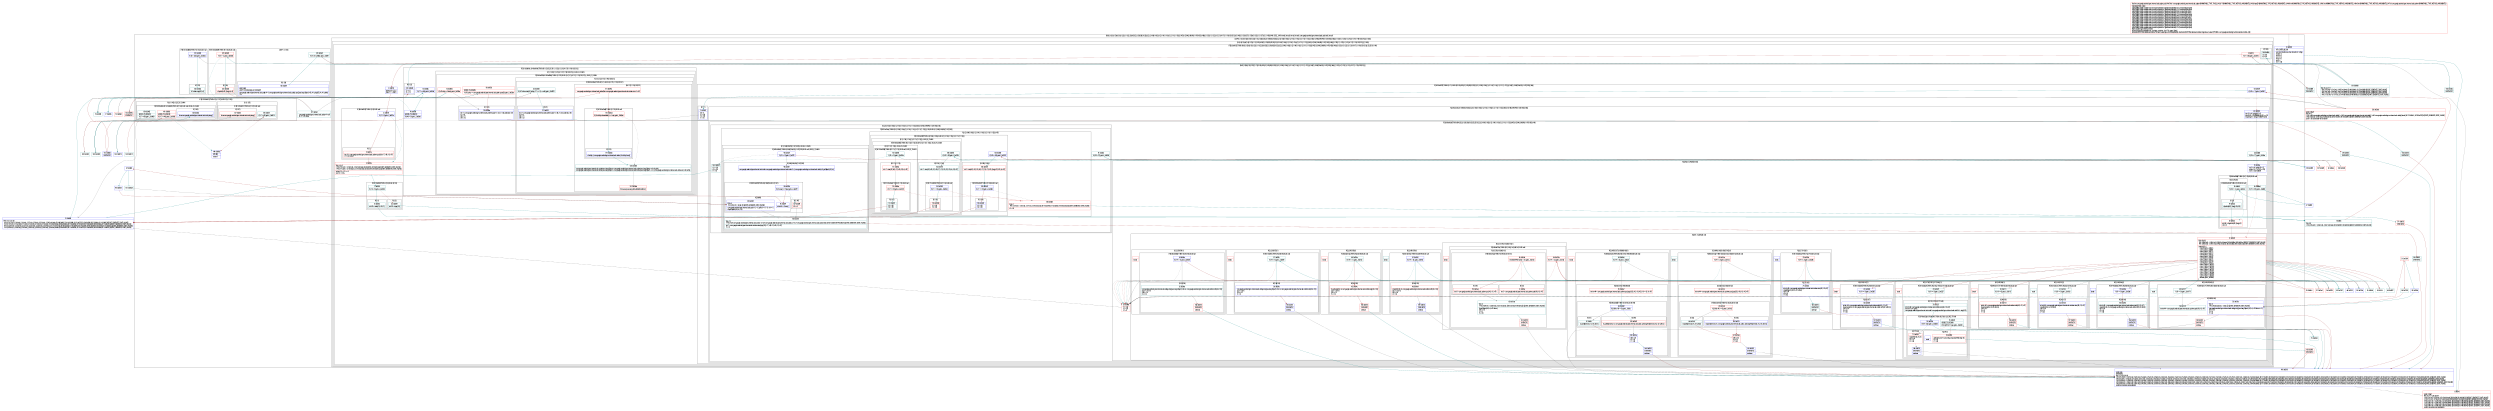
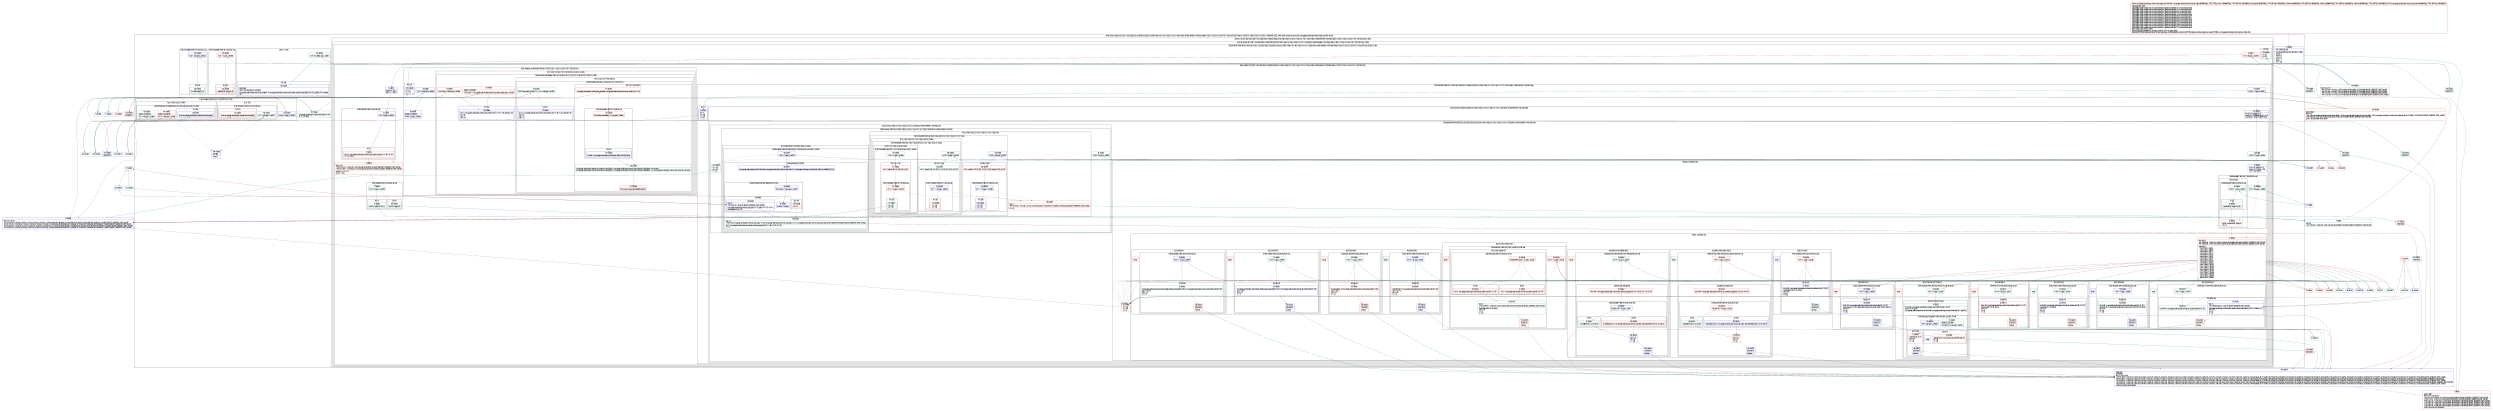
none -> (287, 114)
